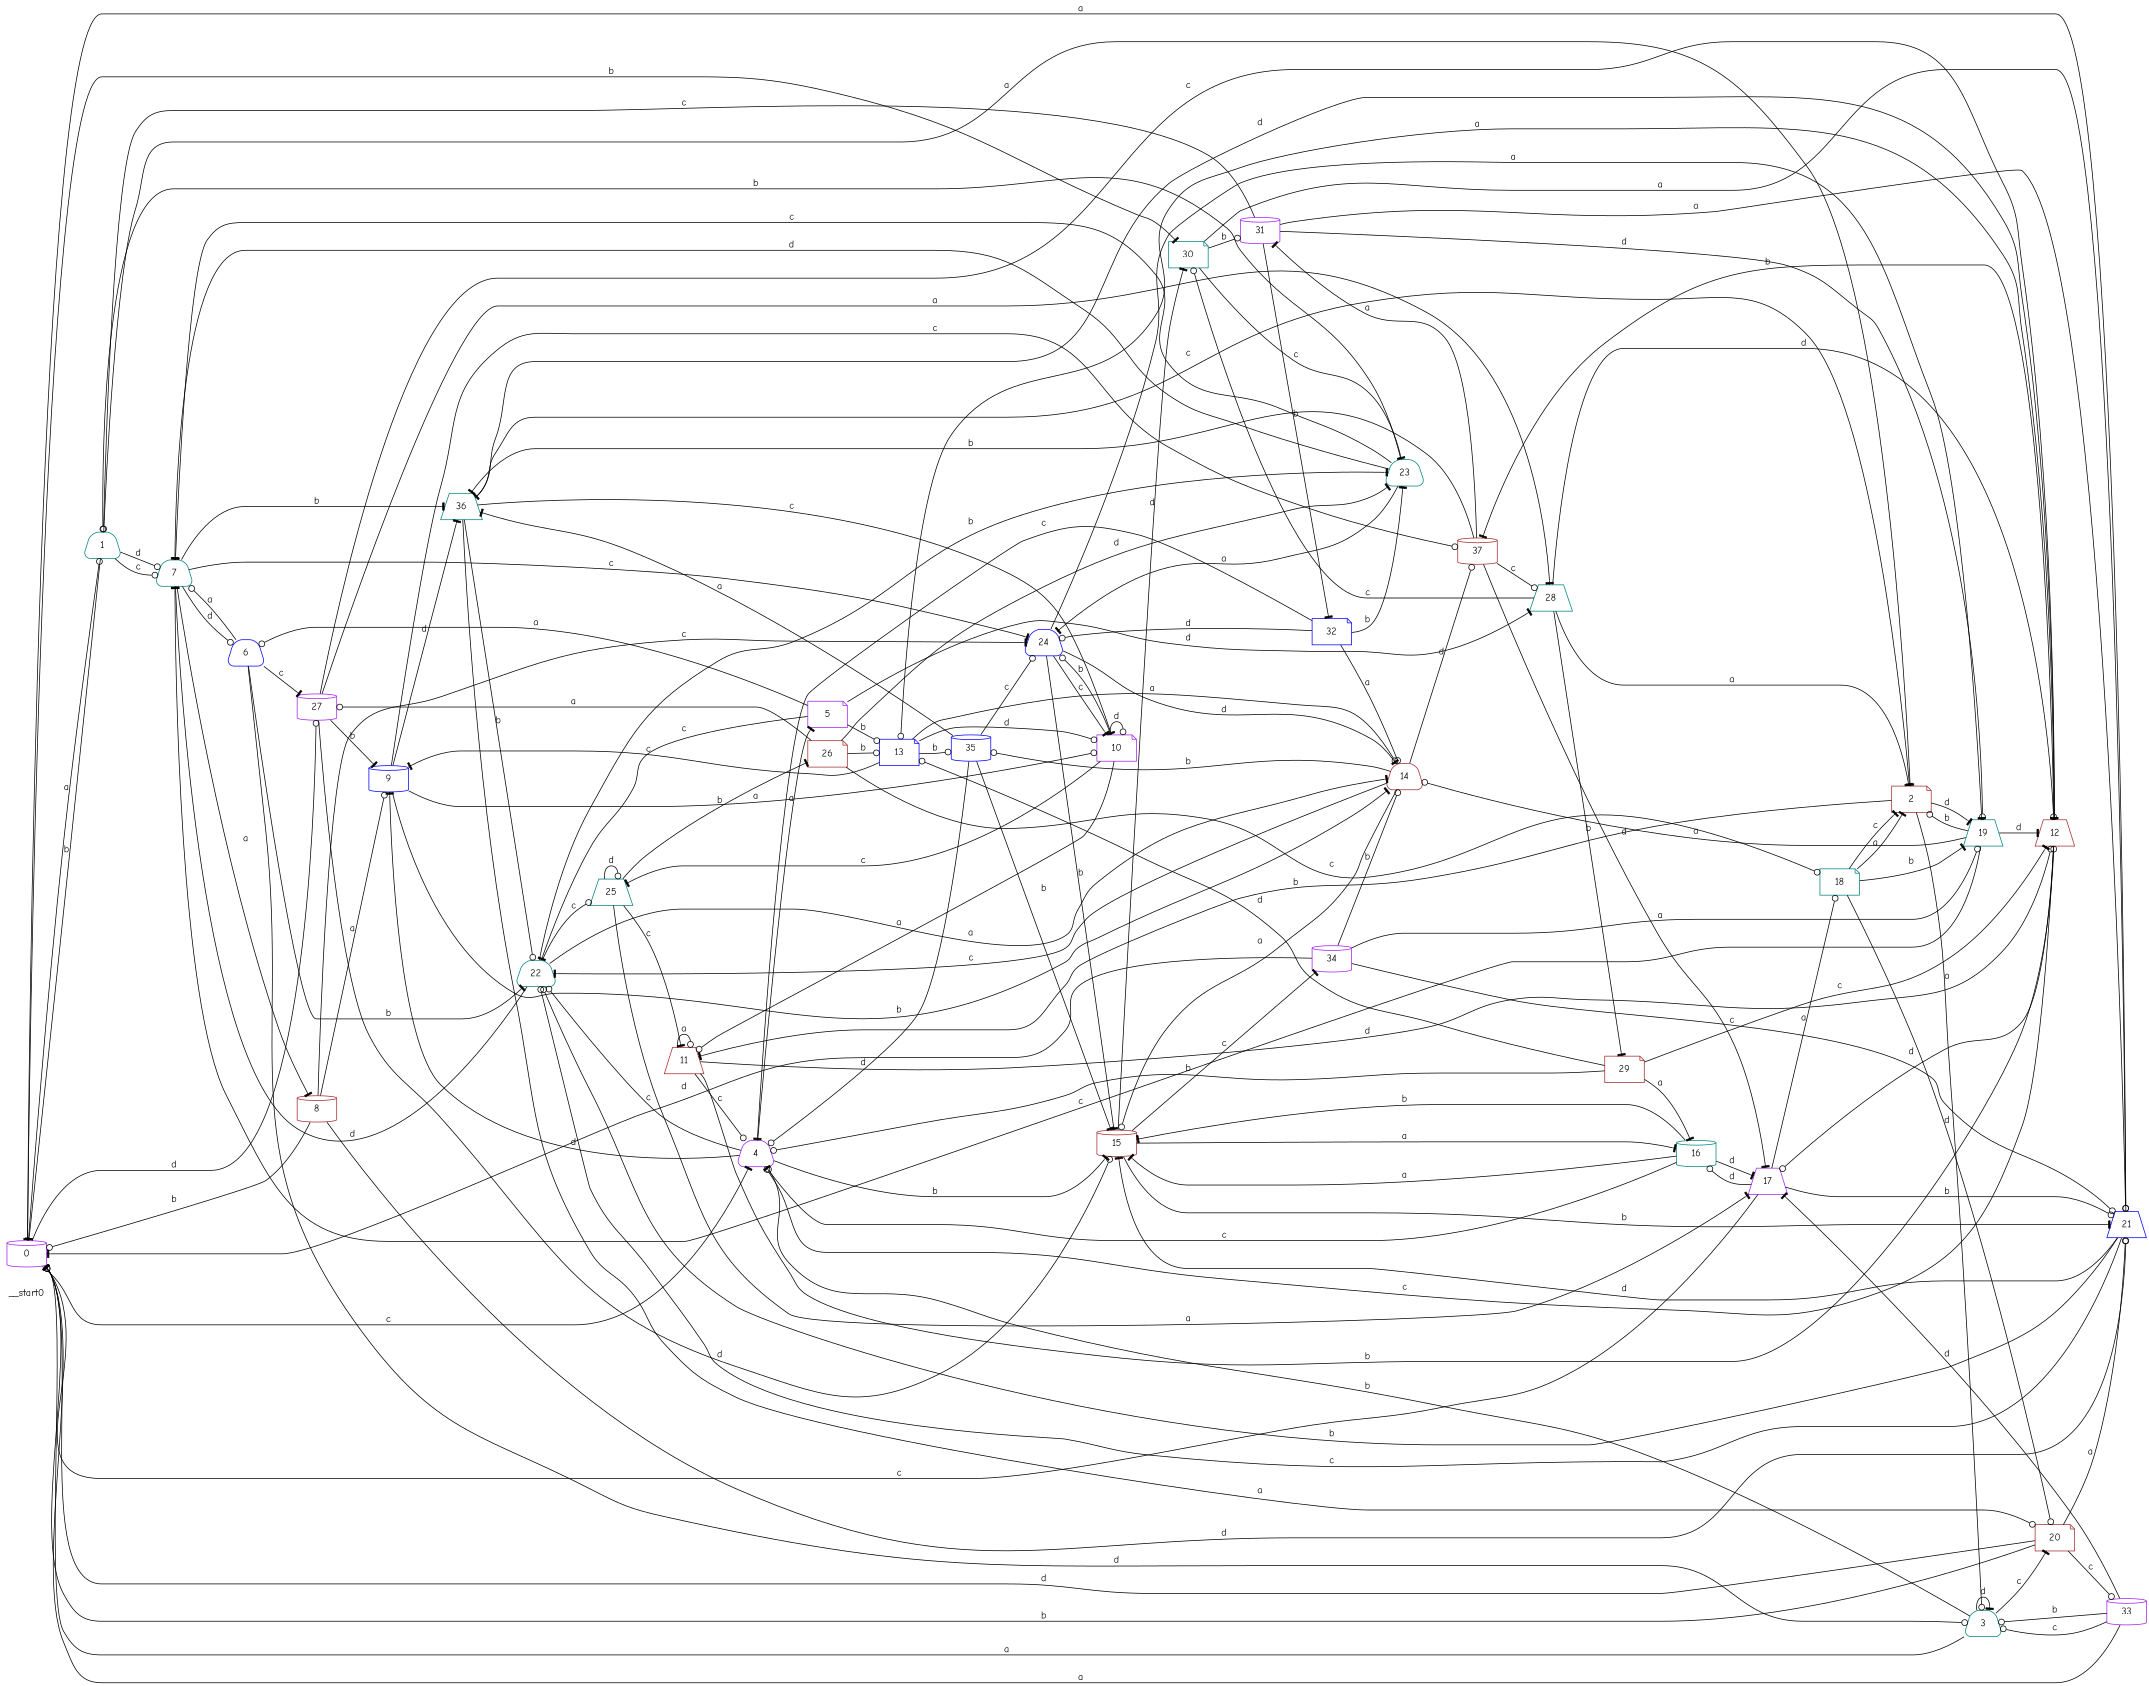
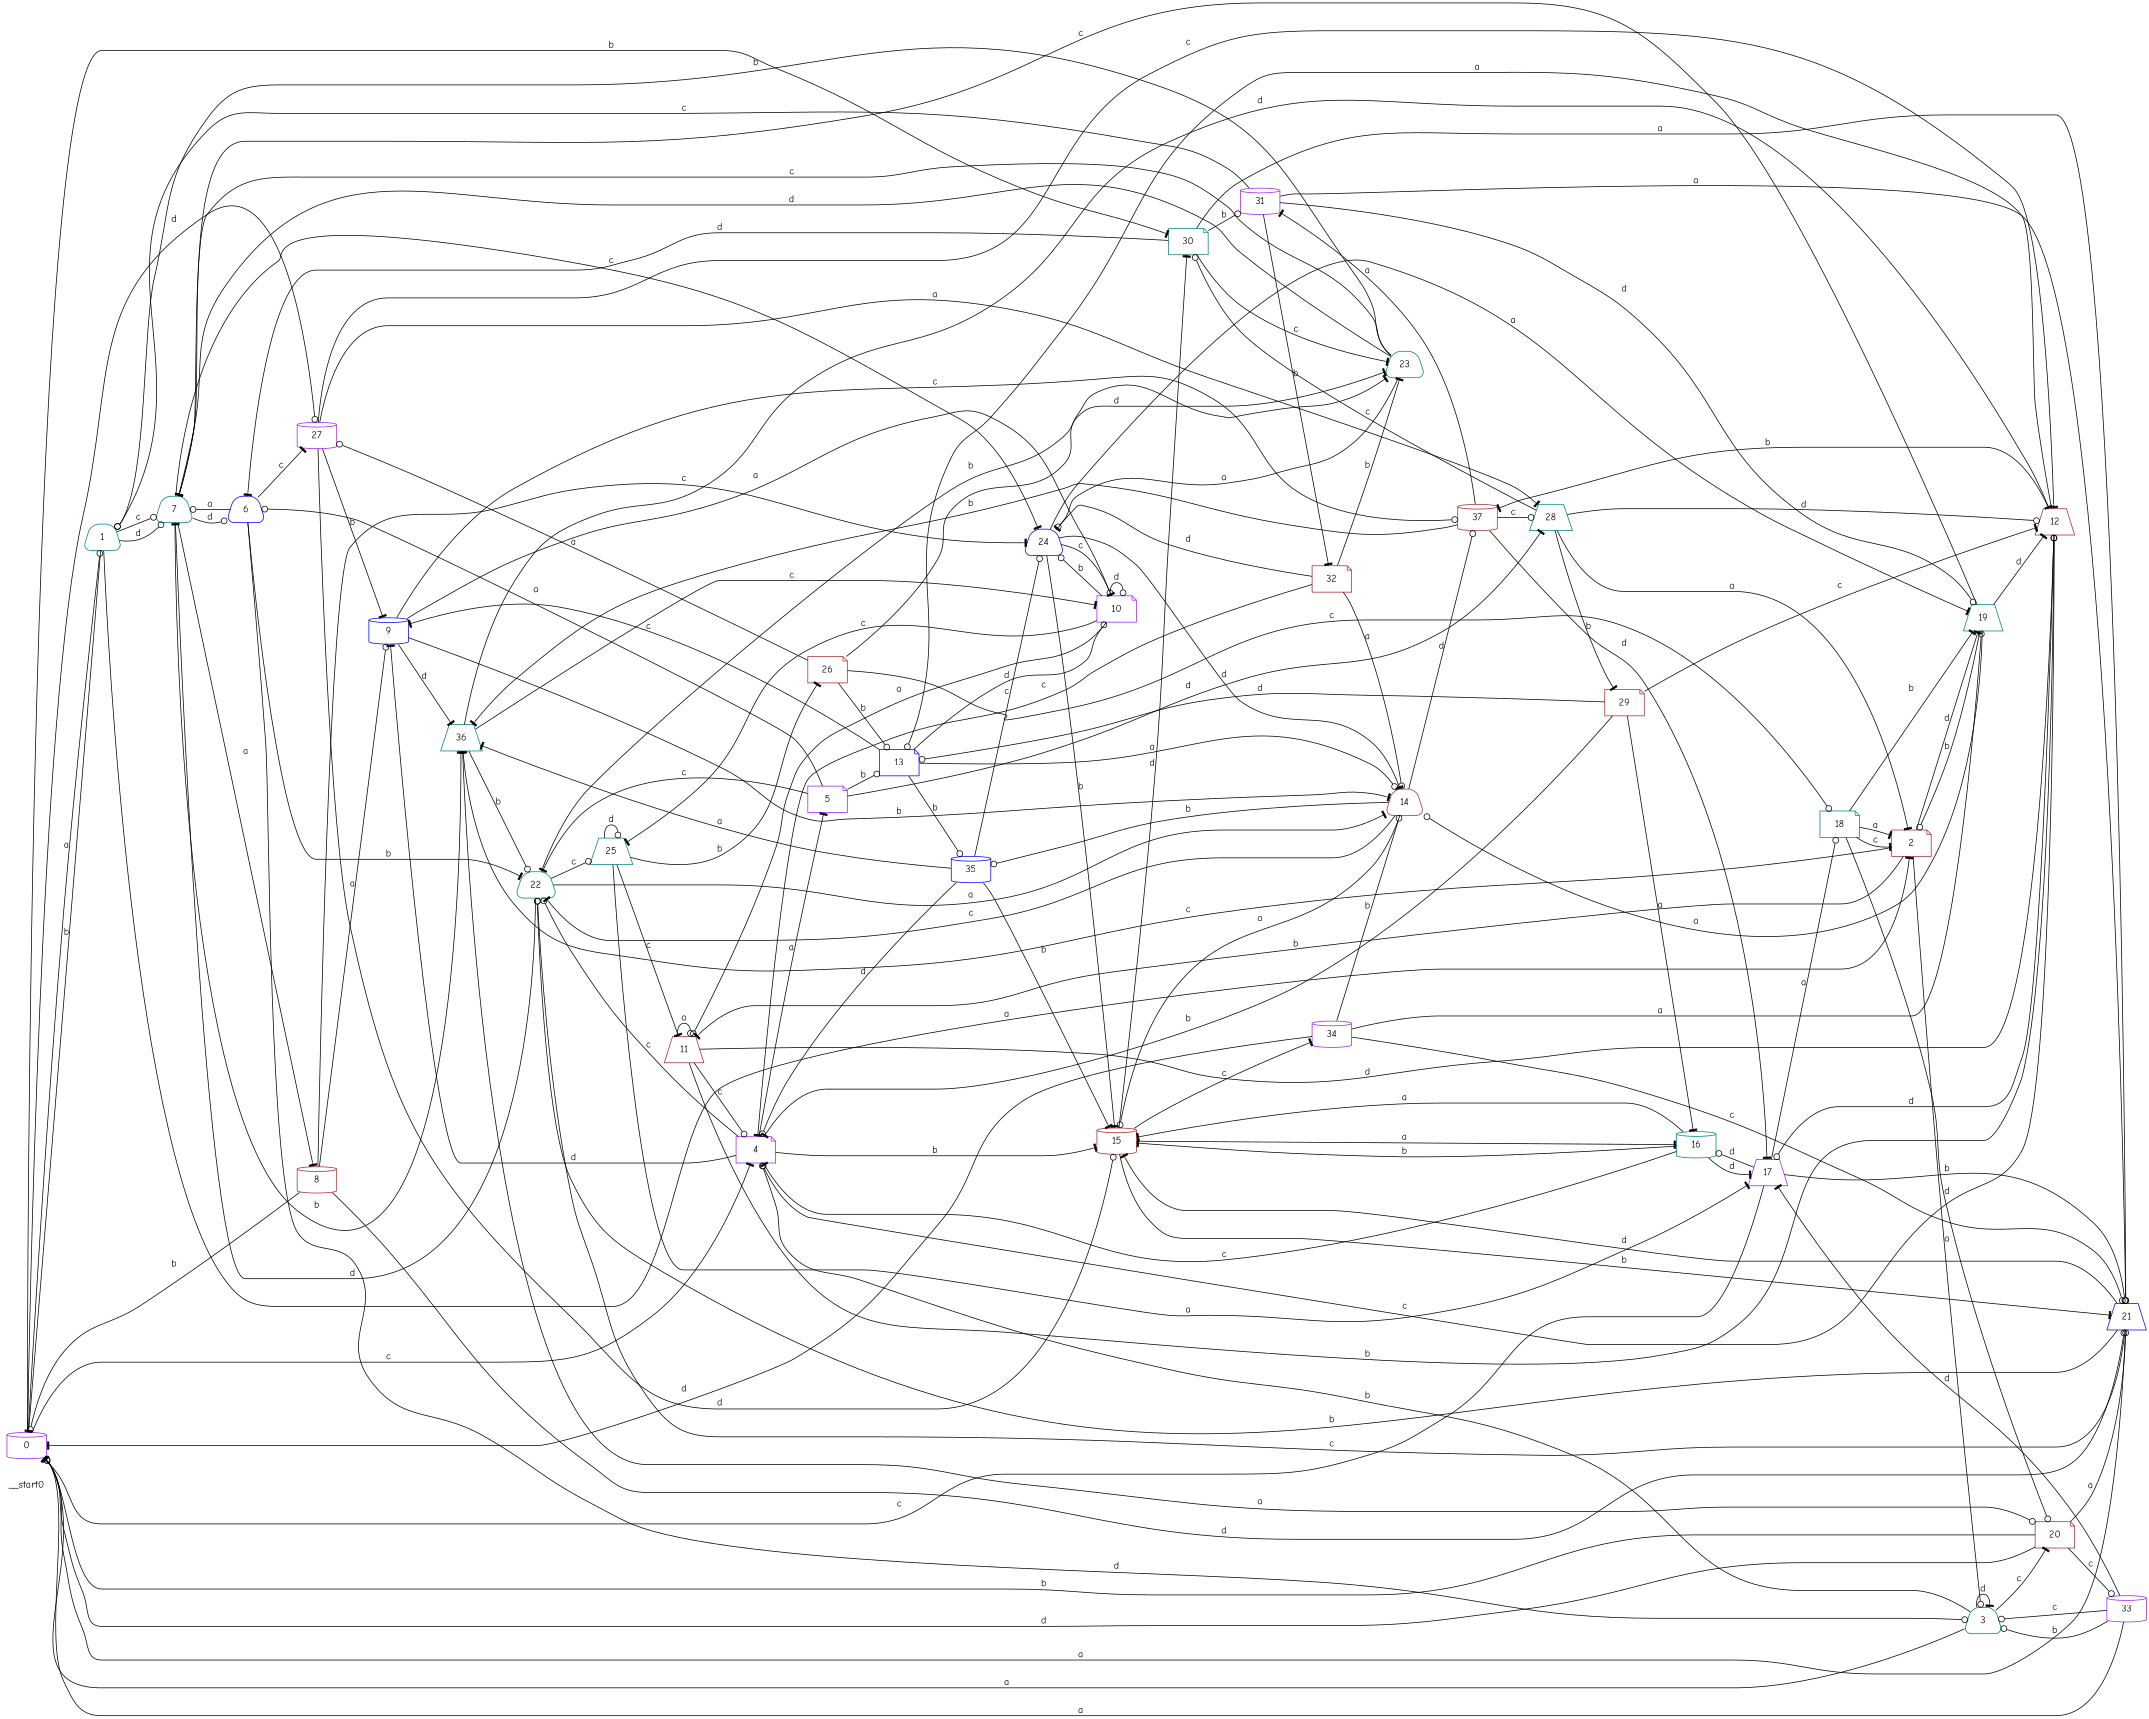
none -> (624, 262)
(1332, 632) -> (1332, 579)
(1207, 1076) -> (1230, 1016)
(756, 1154) -> (756, 1150)
